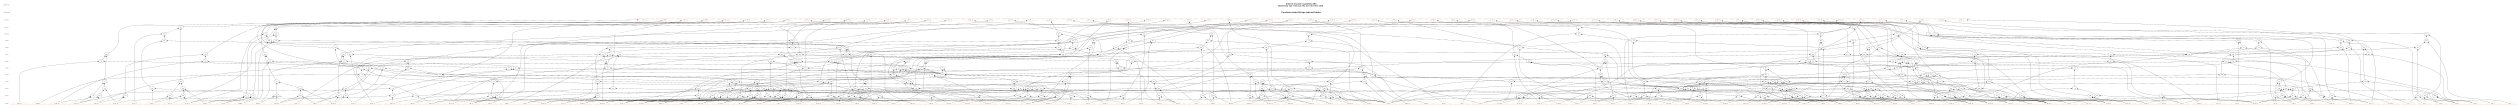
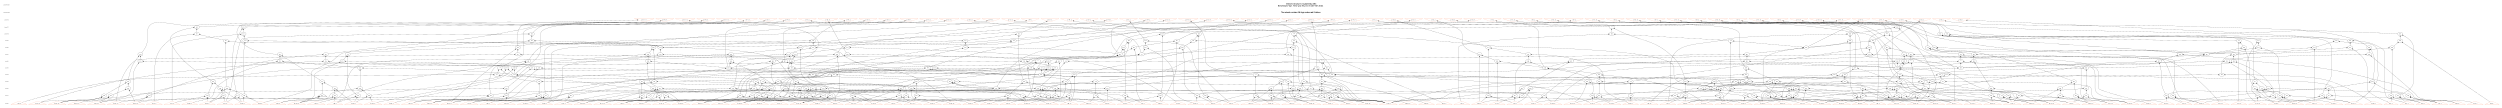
(1895, 103) -> none
